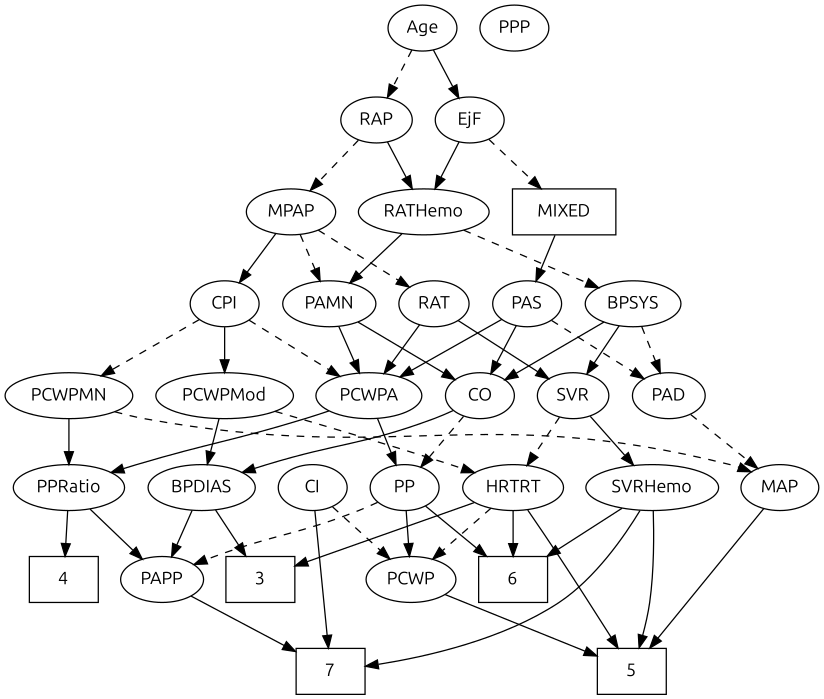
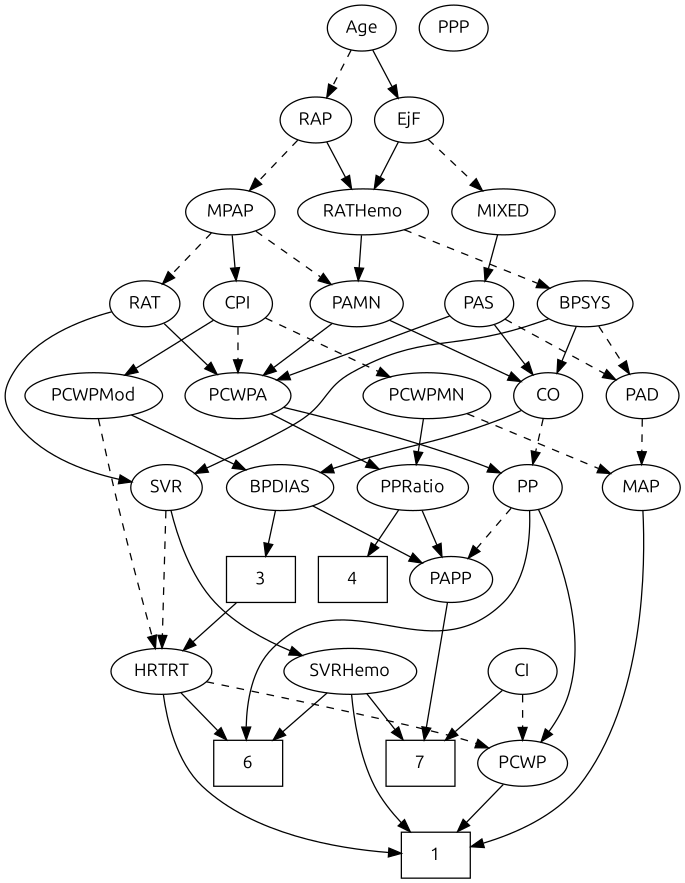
(564, 212) -> (503, 212)
(391, 532) -> (215, 622)
(632, 671) -> (436, 855)
